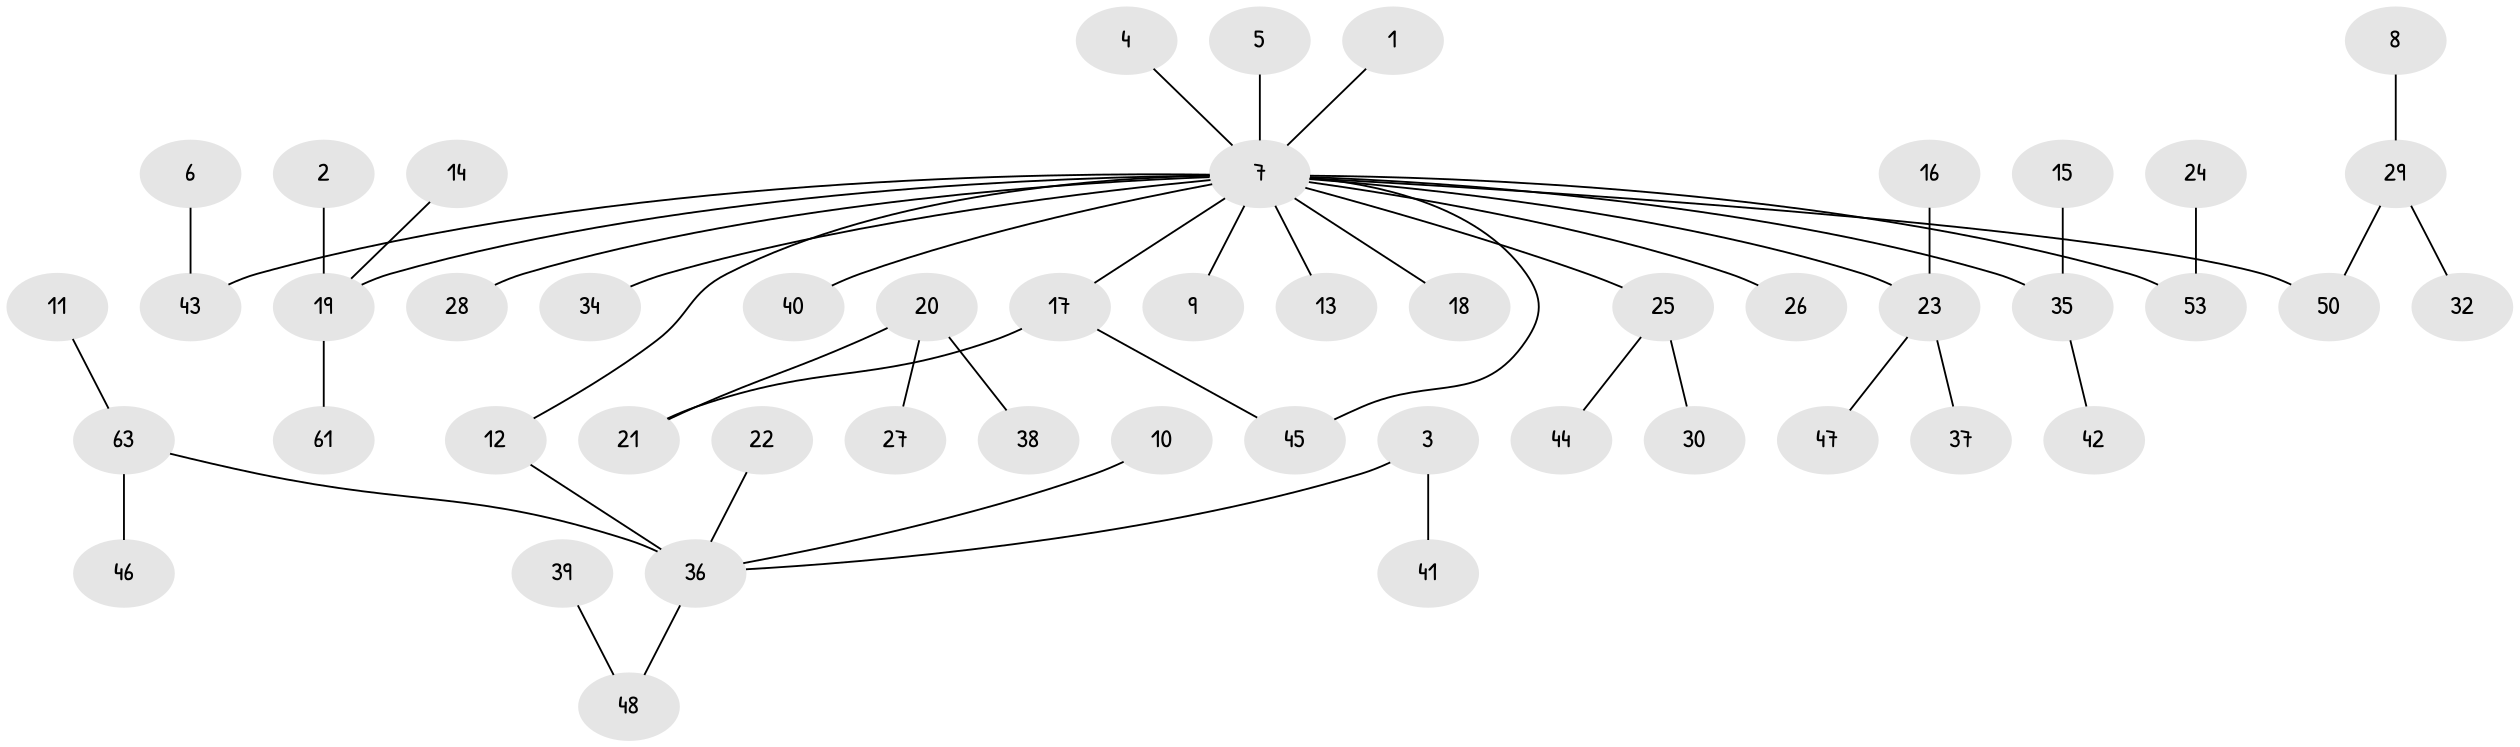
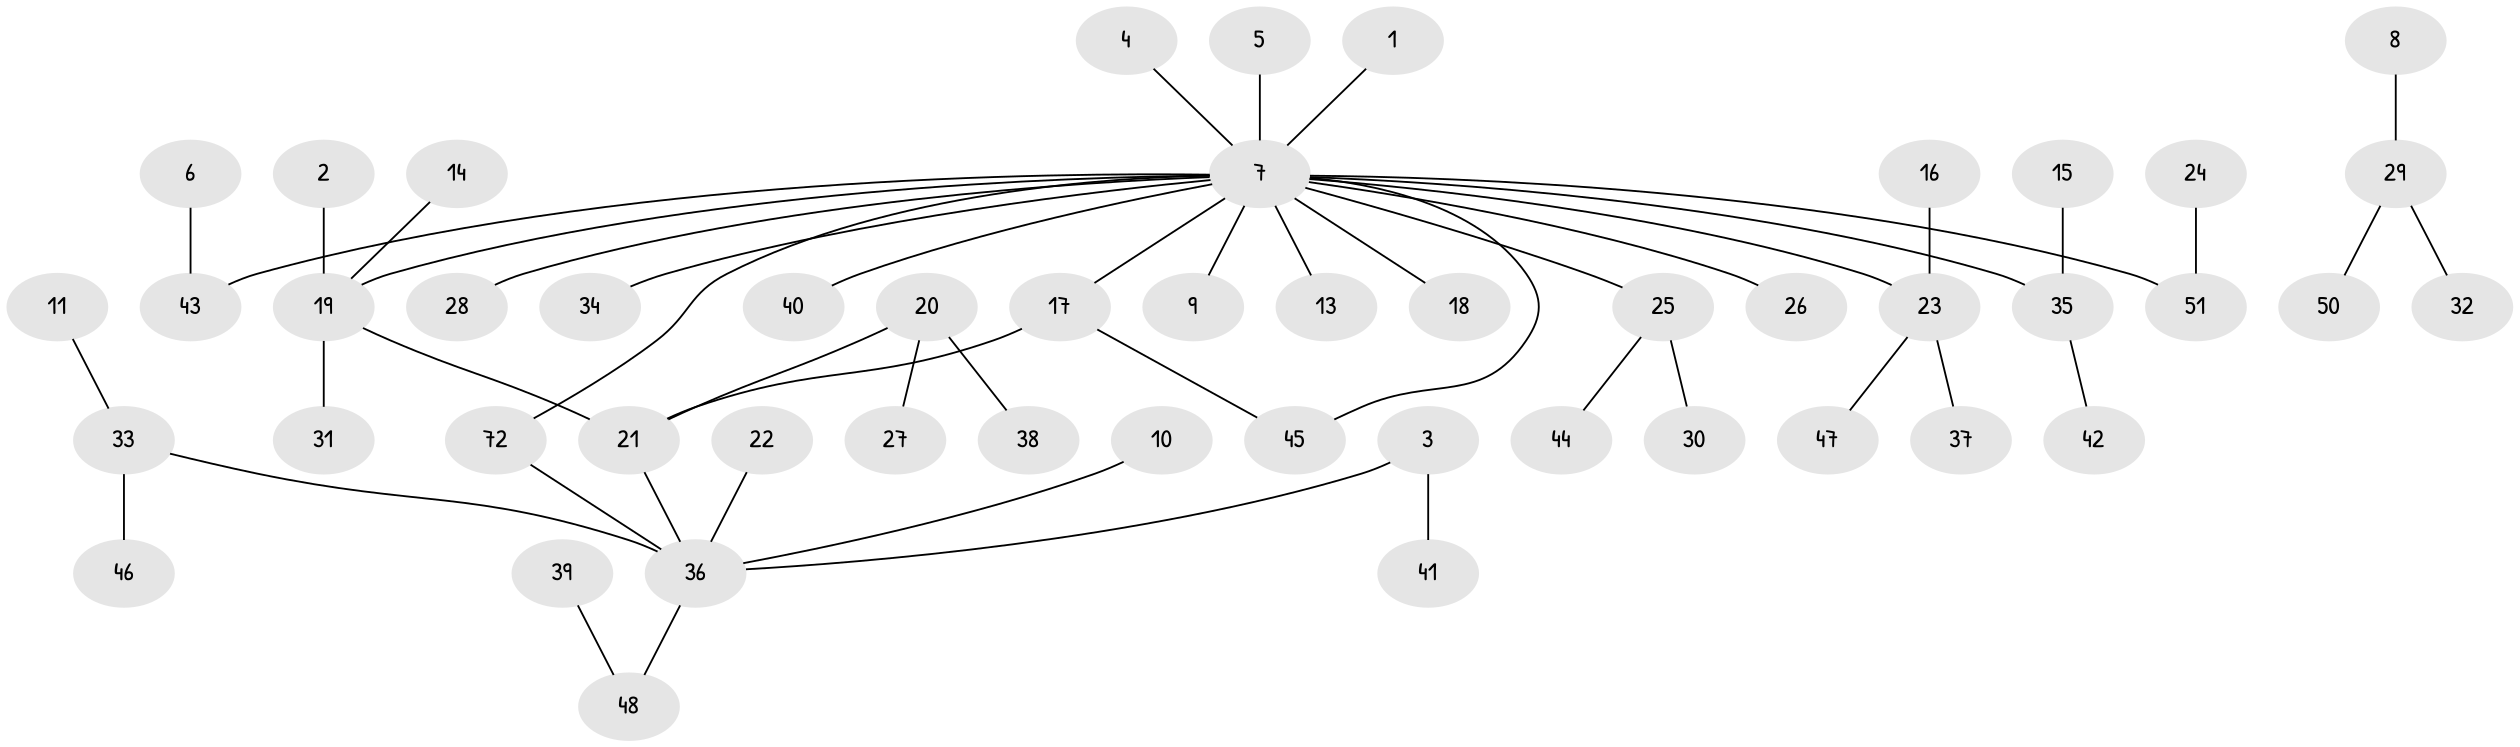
(2025, 235) -> none
(2196, 307) -> (2196, 307)
none -> (476, 374)
(124, 440) -> (124, 440)
(324, 440) -> (324, 440)
(496, 440) -> (496, 440)
none -> (662, 507)
